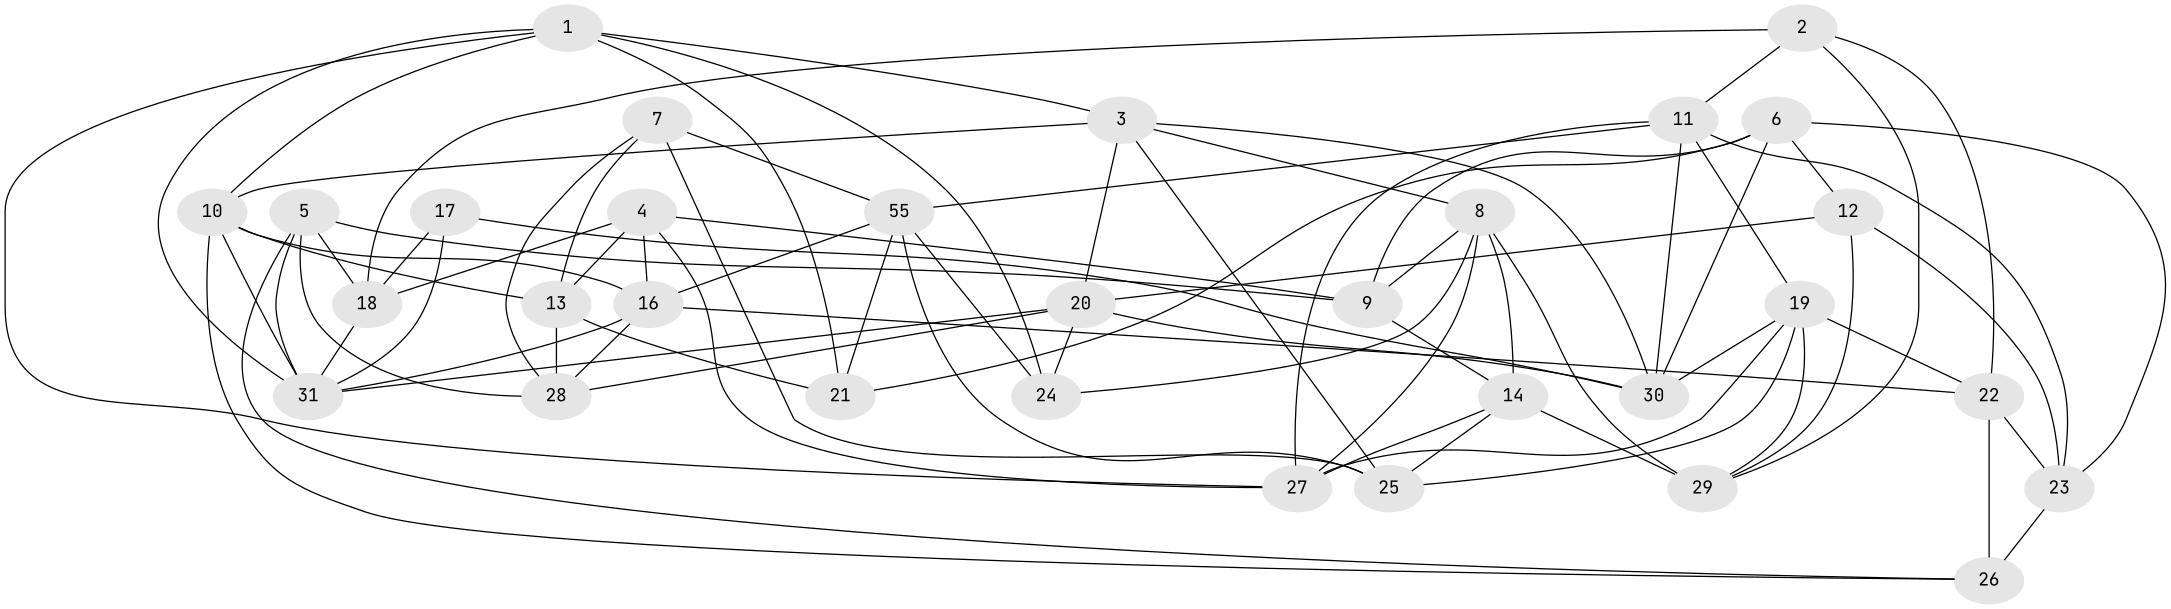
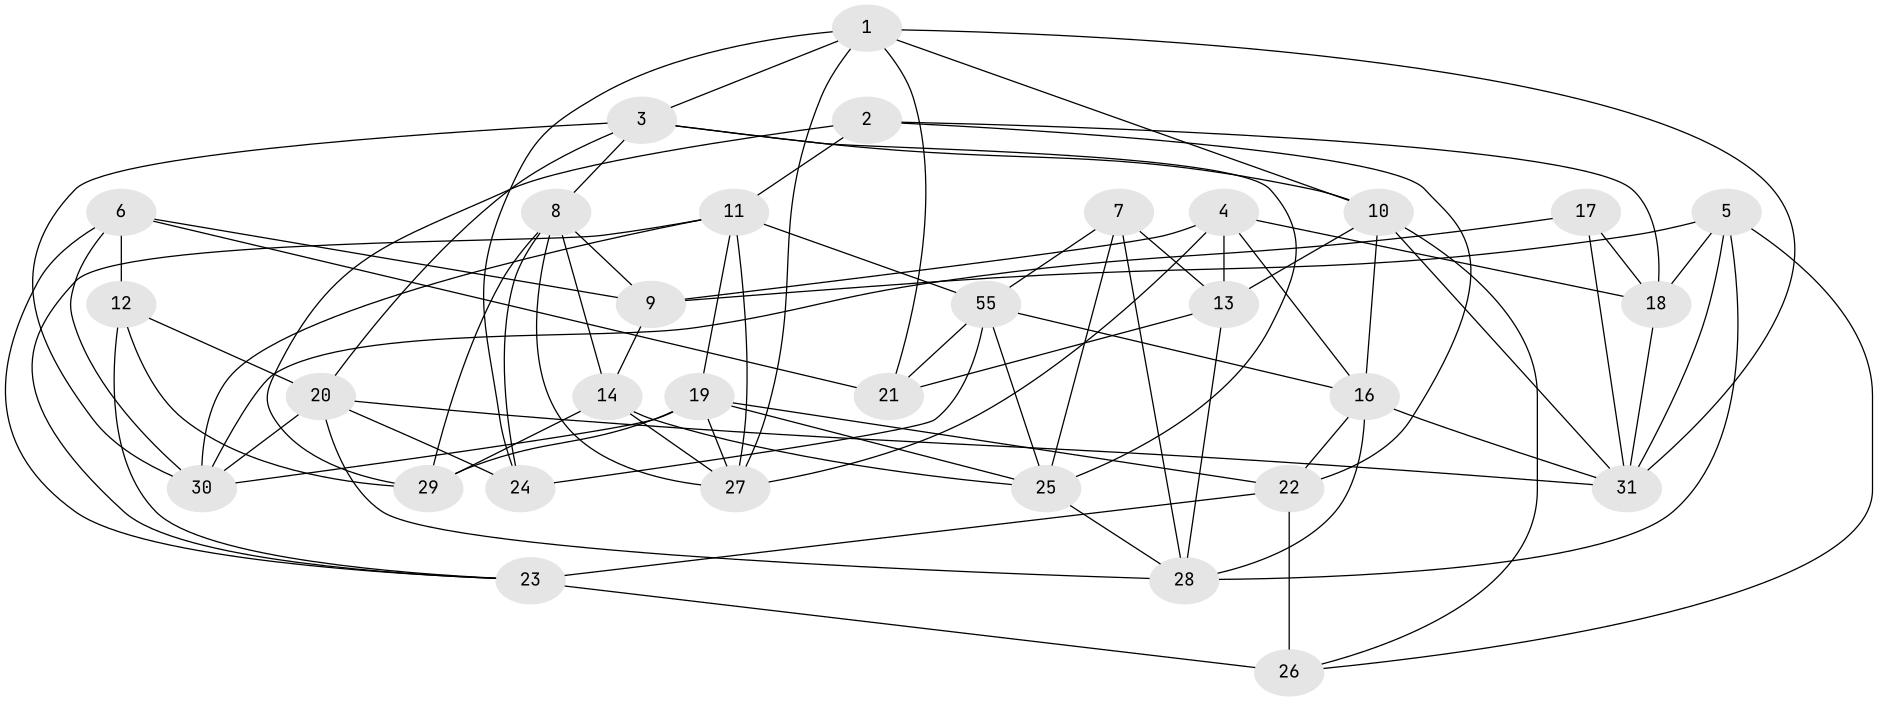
none -> (1115, 535)
